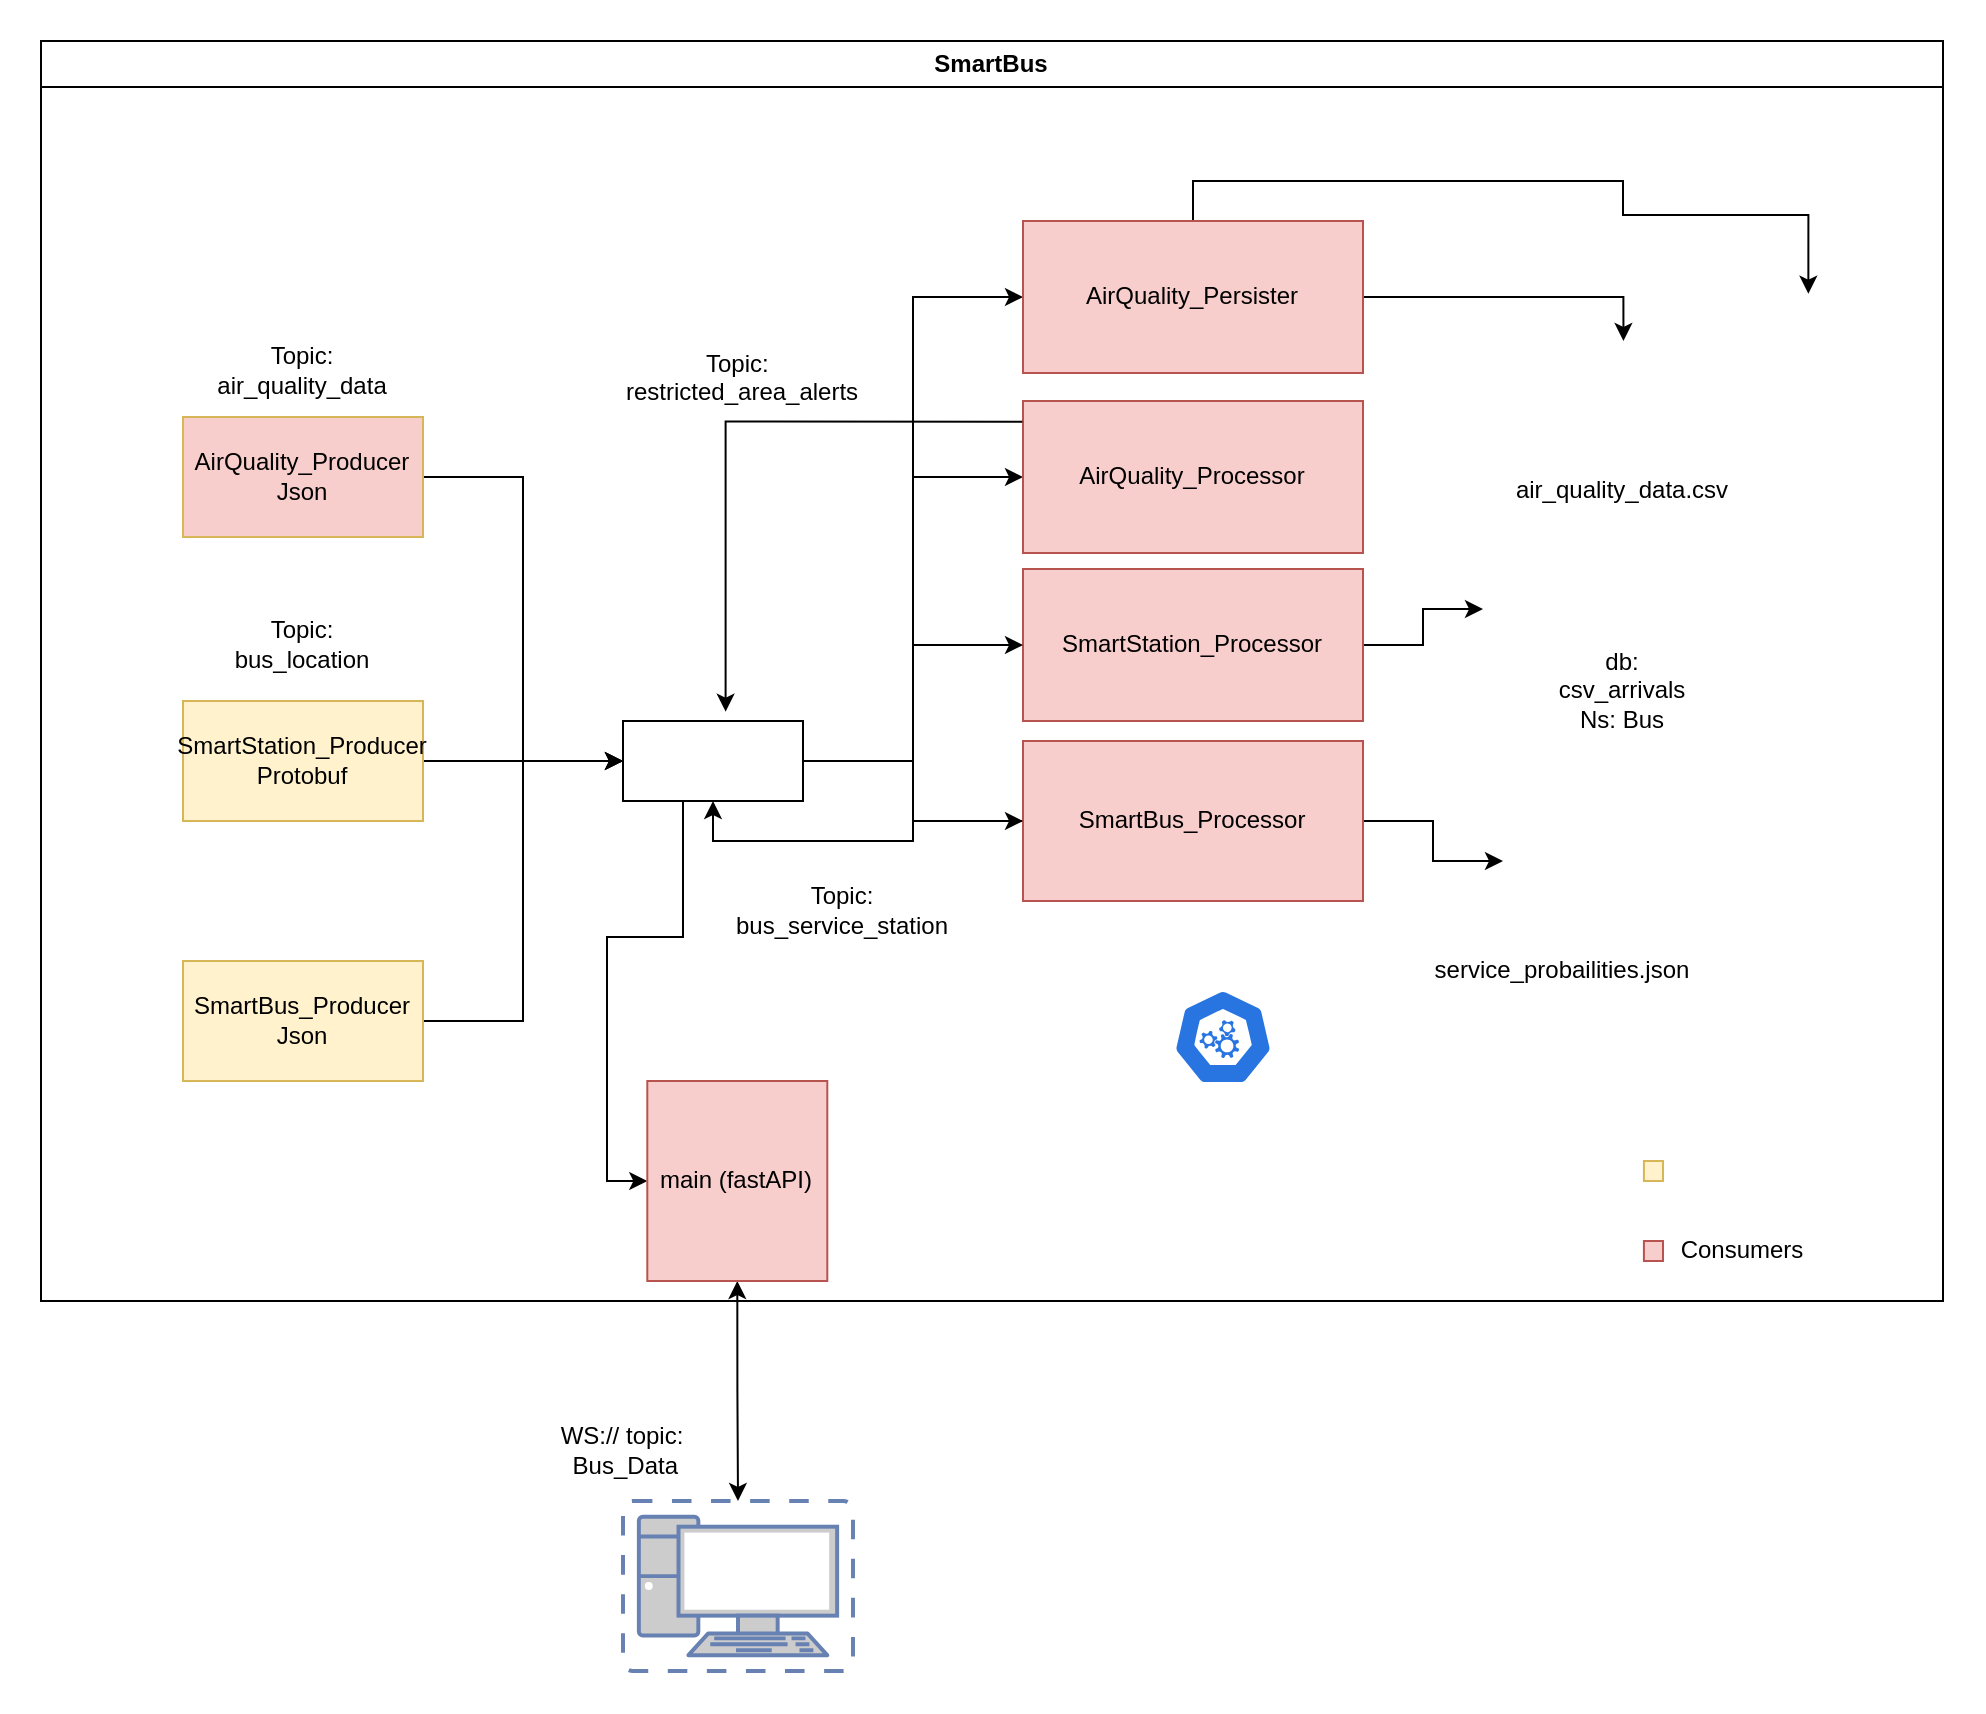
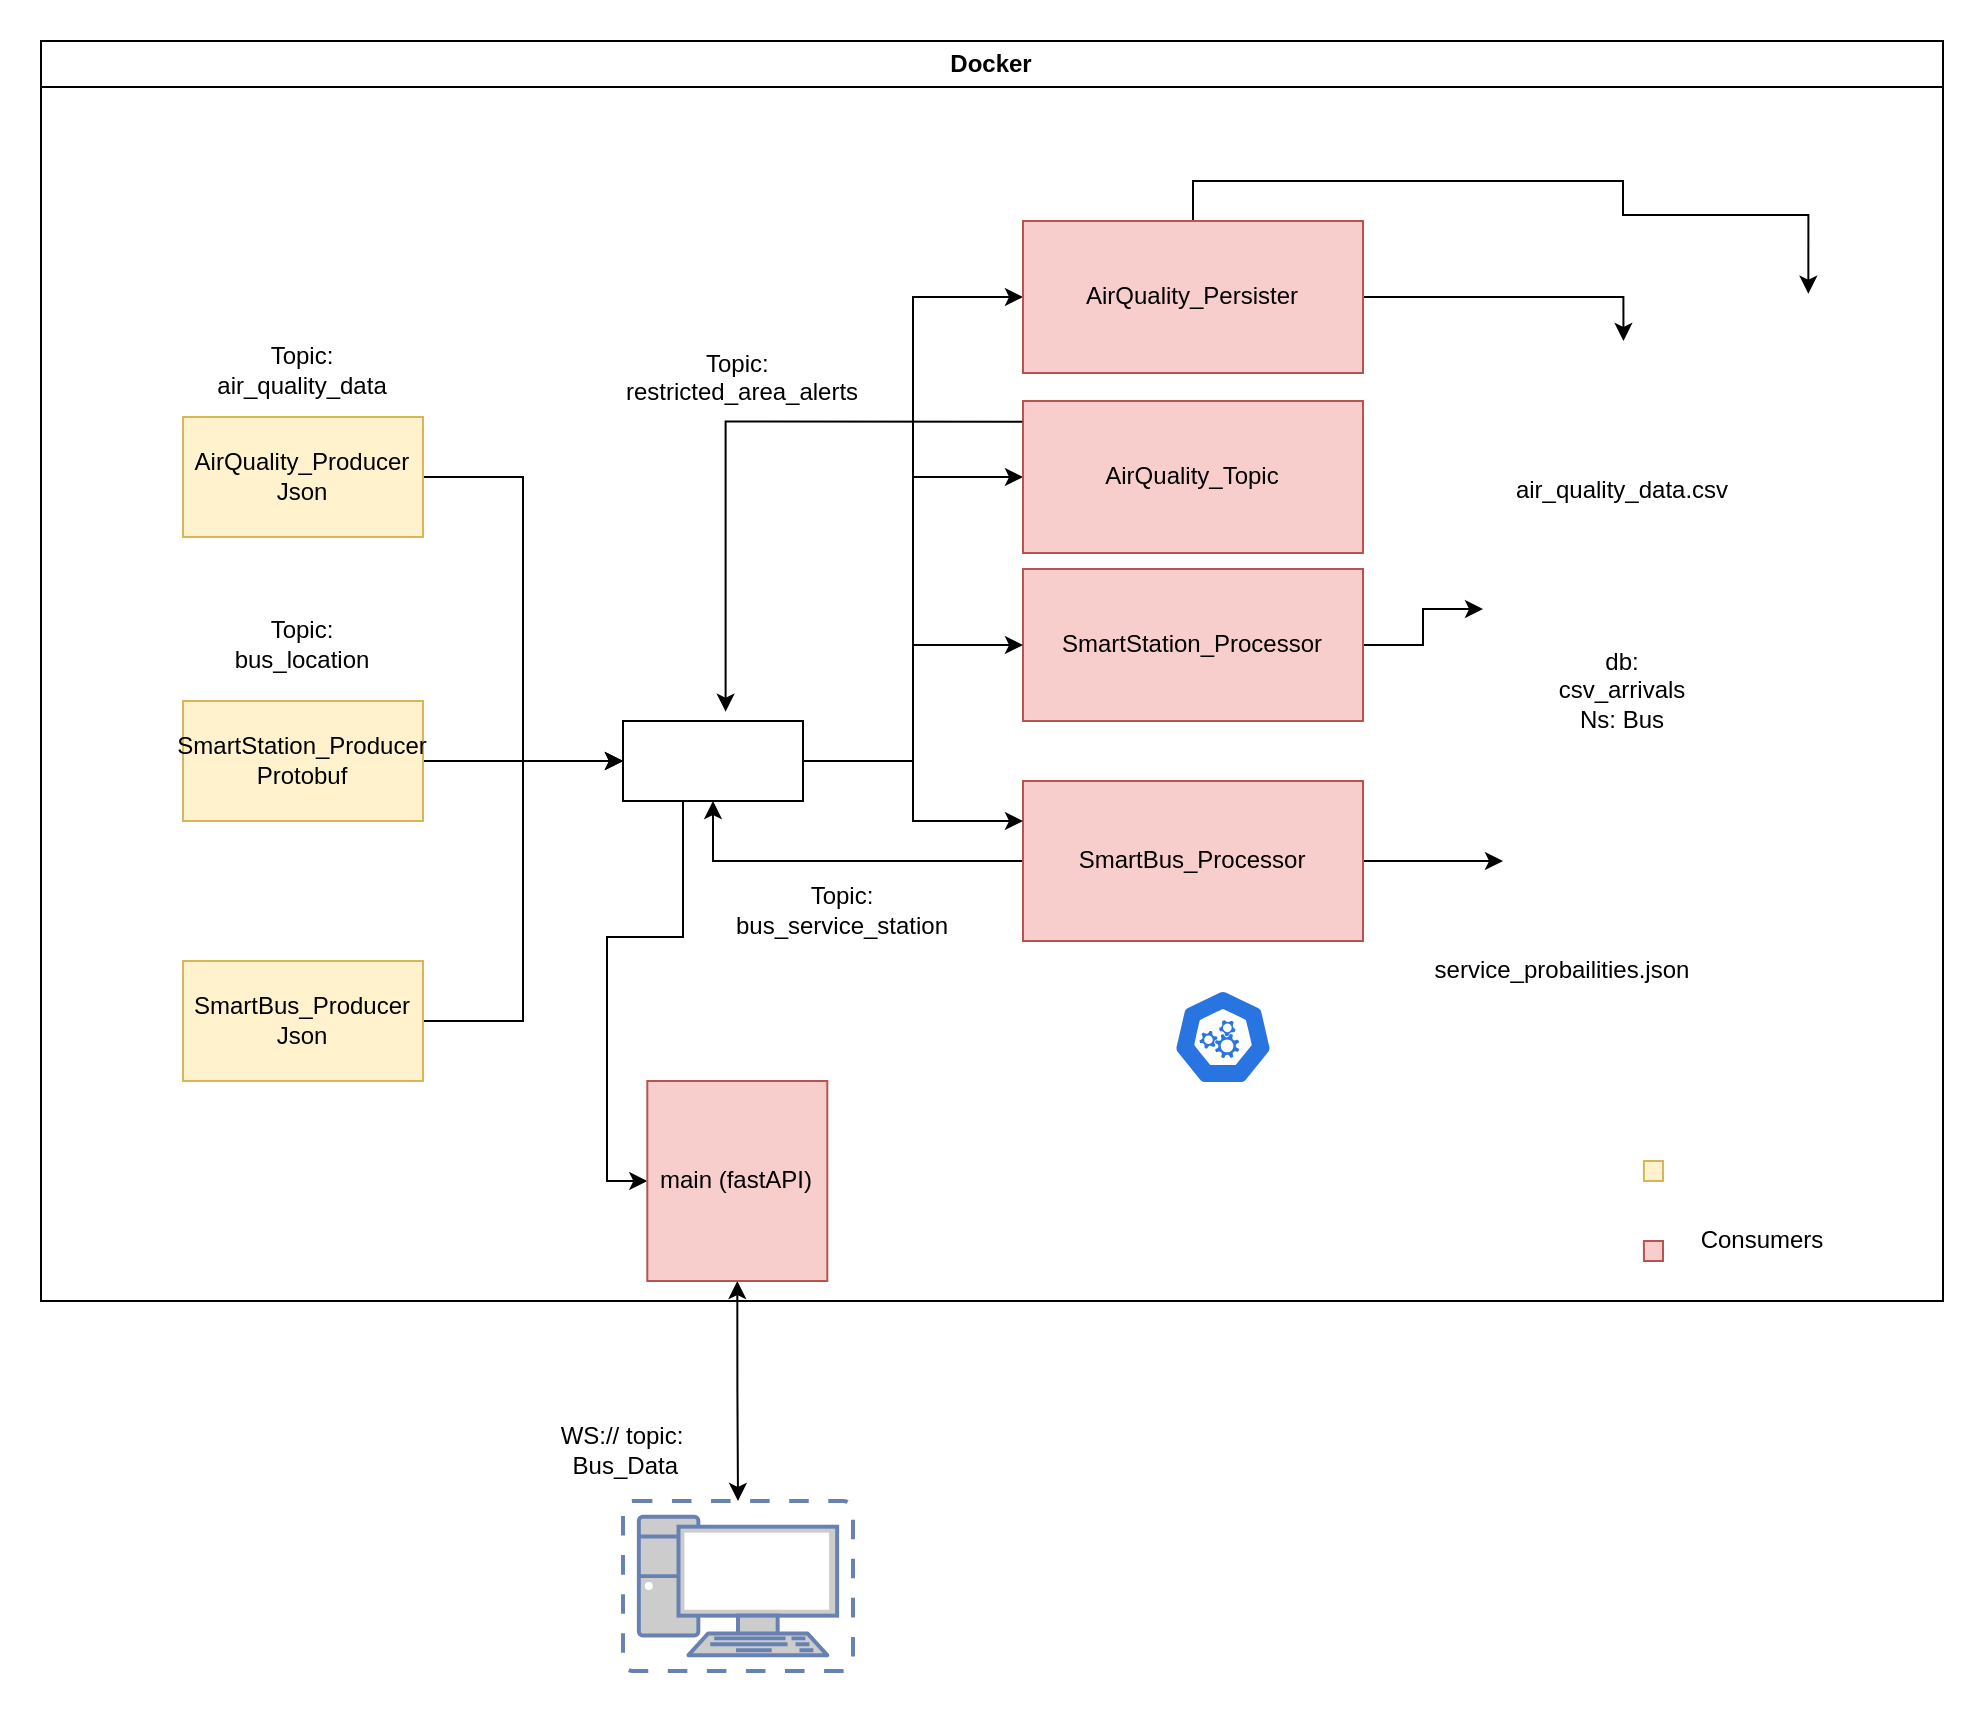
(992, 65) -> (992, 65)
(303, 477) -> (303, 477)
(1193, 477) -> (1193, 477)
(1193, 821) -> (1193, 861)
(1743, 1251) -> (1763, 1241)
